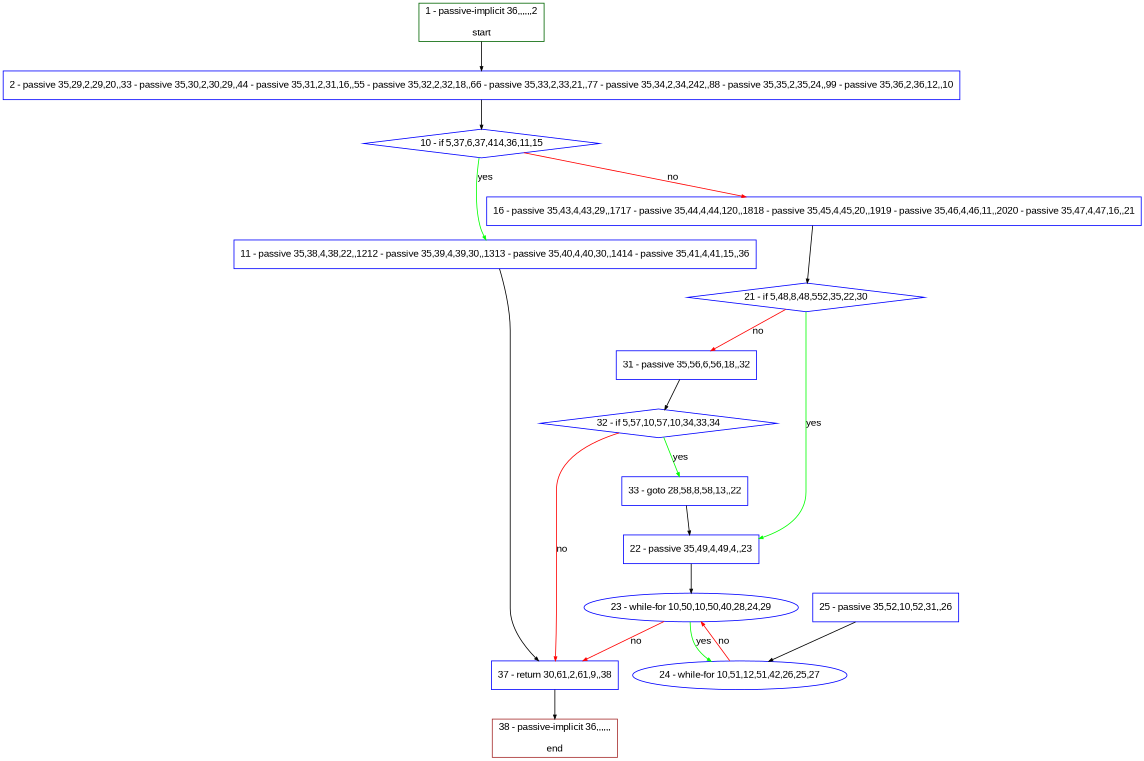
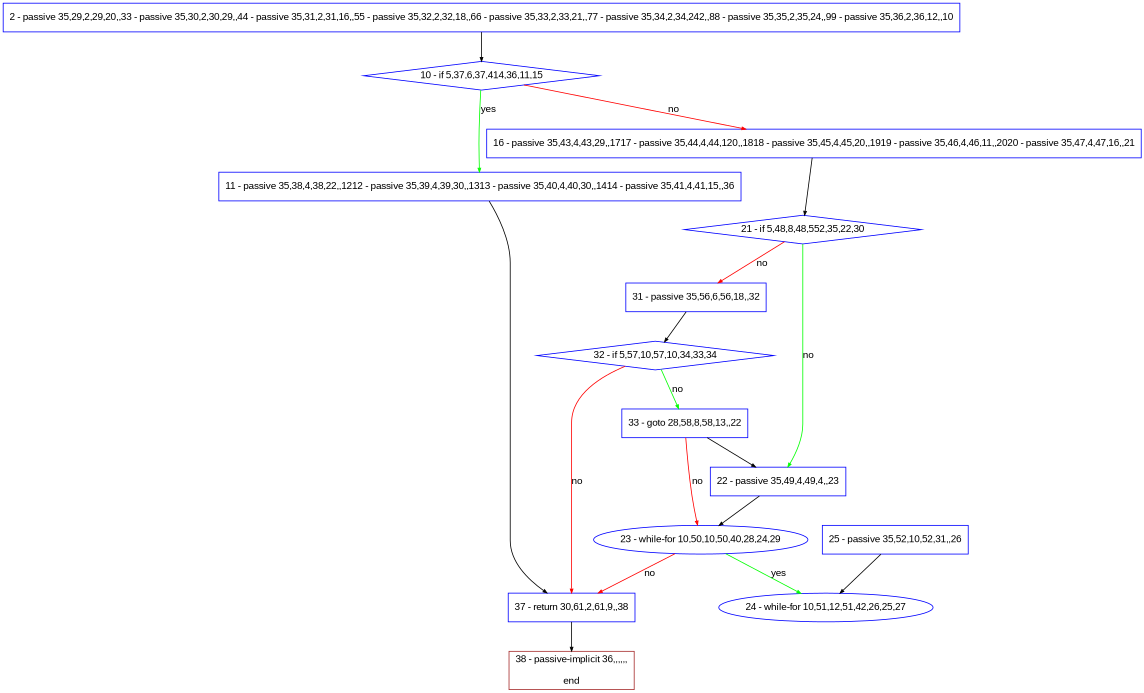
(482, 22) -> none
(814, 423) -> (808, 356)
(680, 457) -> (678, 389)
(717, 643) -> (690, 480)
